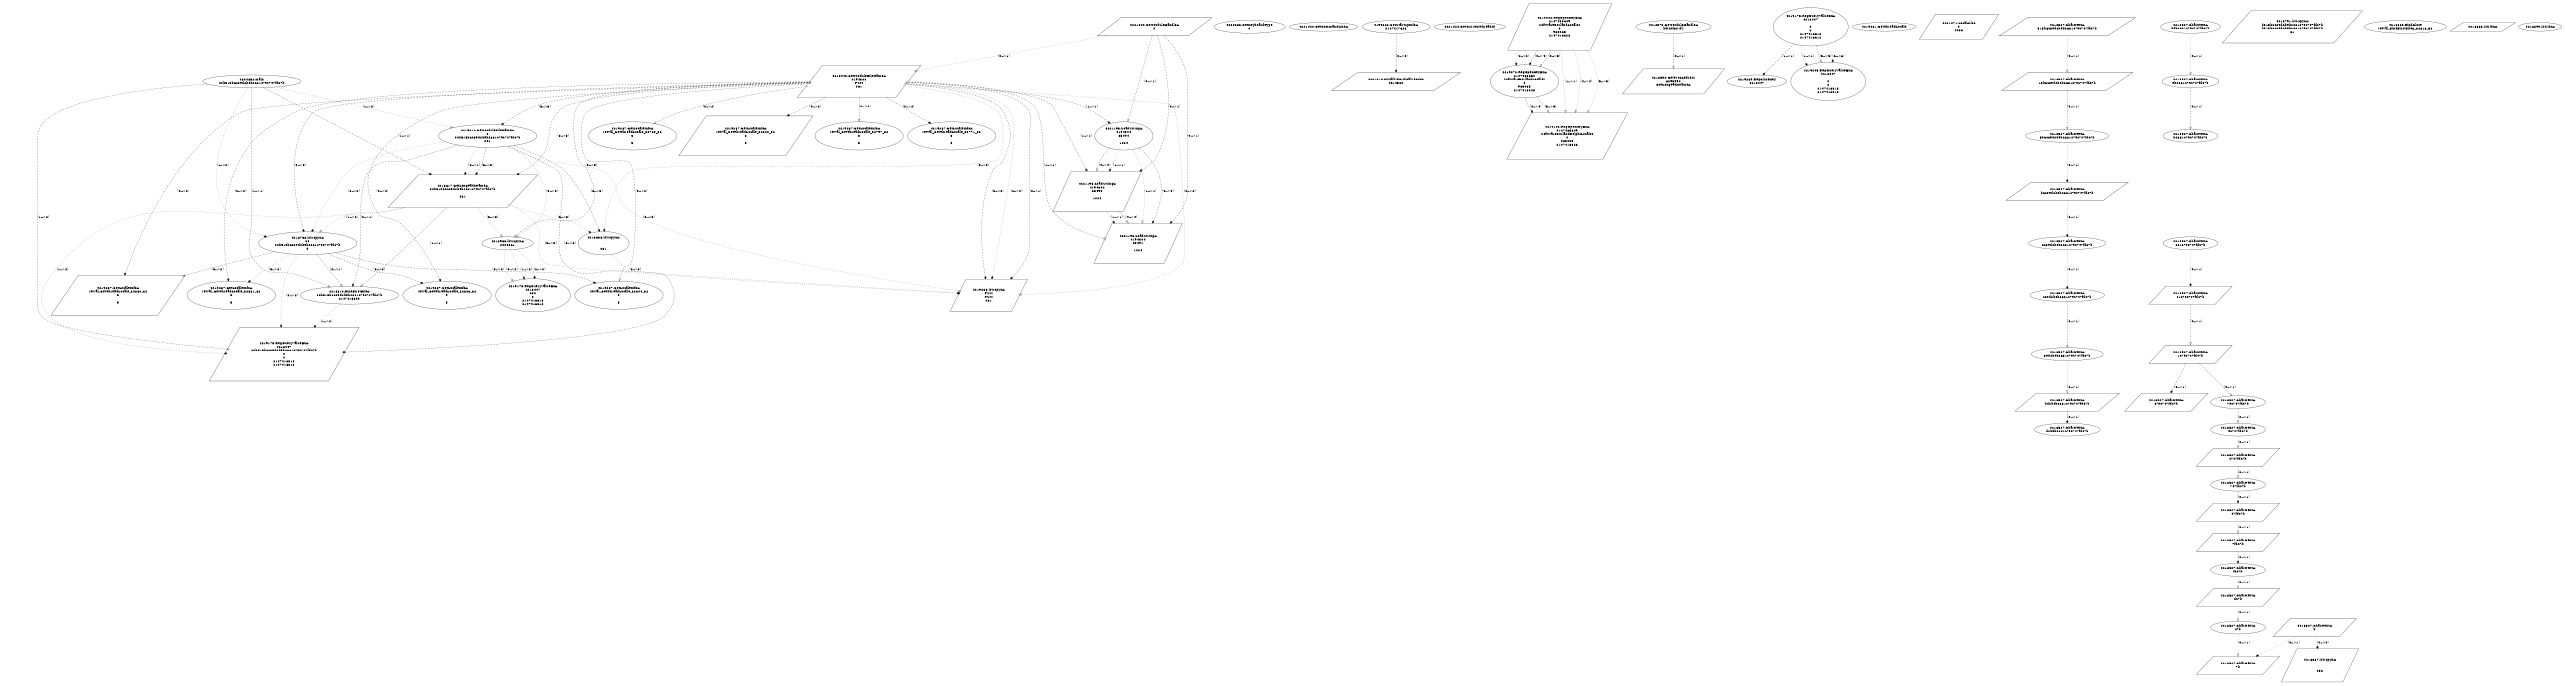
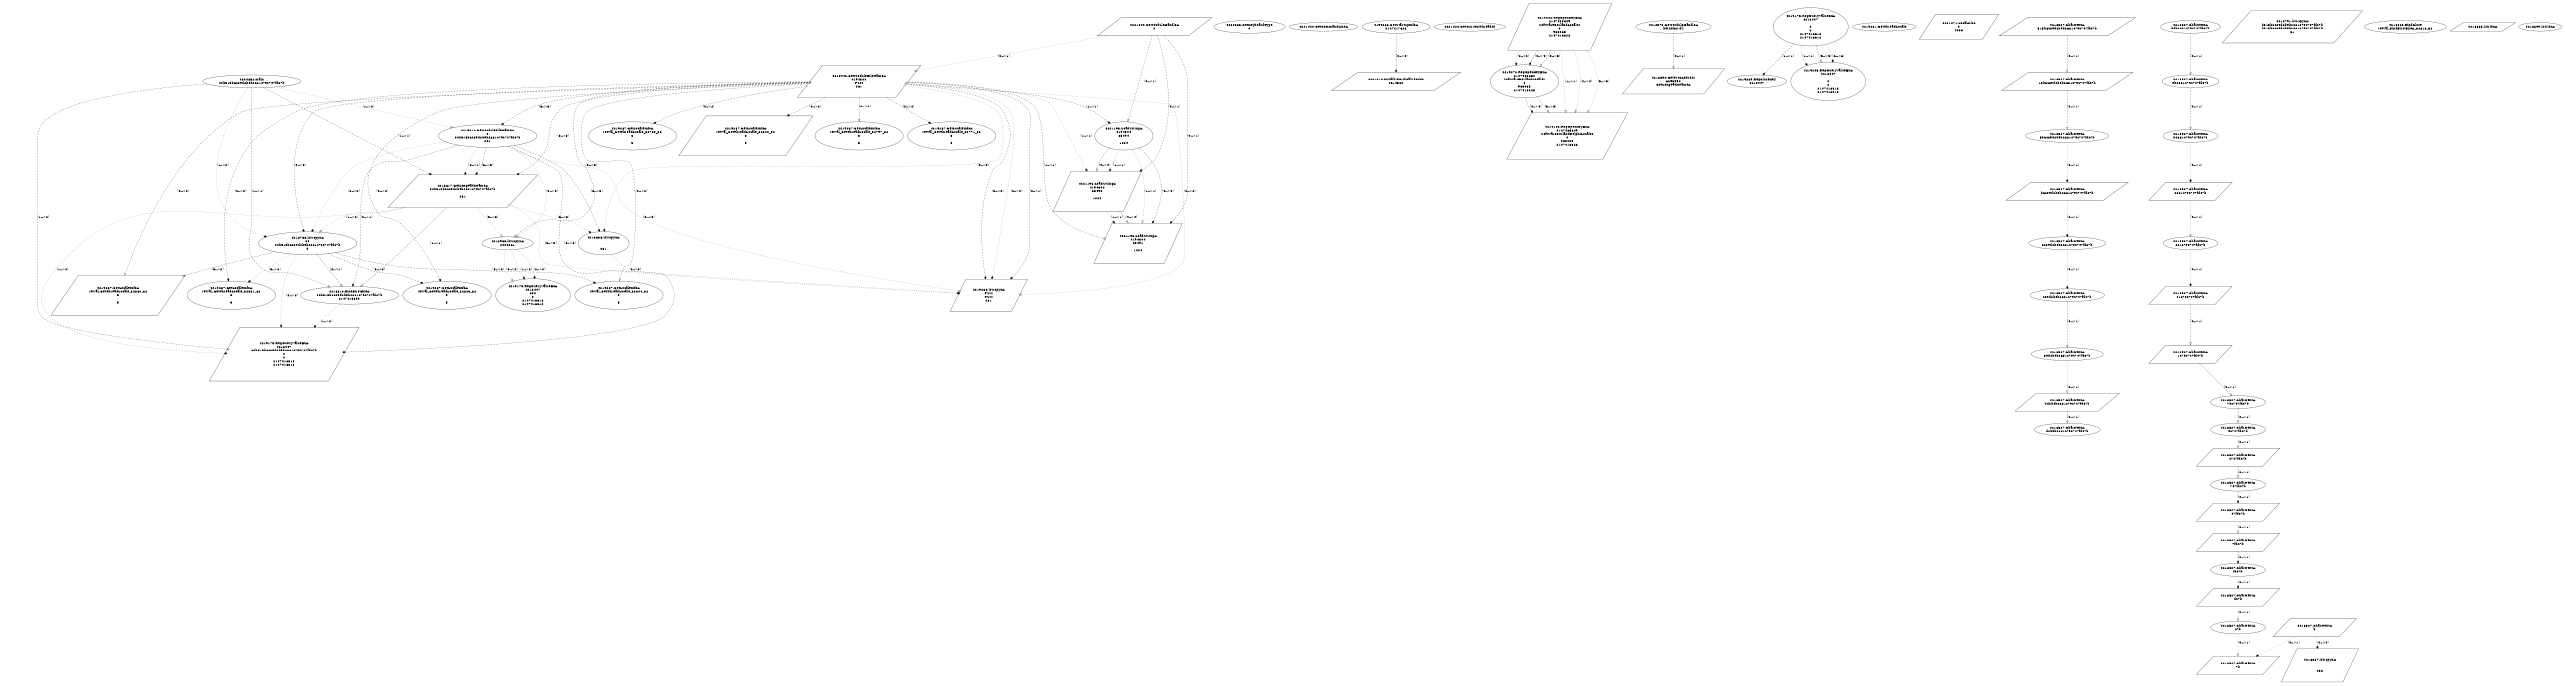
(2067, 53) -> (2067, 53)
(2191, 53) -> (2191, 53)
(1032, 97) -> (1032, 97)
(386, 98) -> (386, 98)
(731, 99) -> (731, 99)
none -> (2191, 191)
(2166, 402) -> none
(2067, 416) -> (2067, 416)
(2238, 581) -> (2238, 581)
